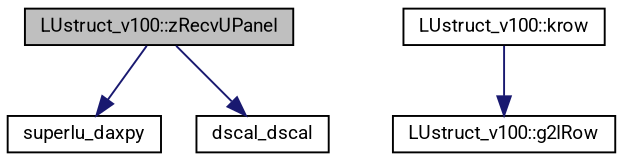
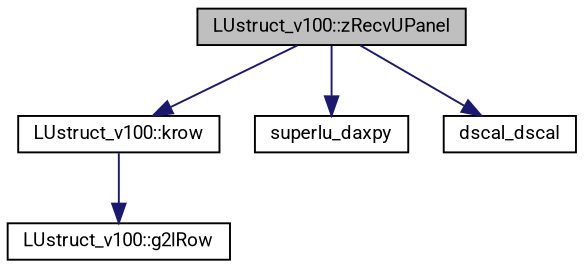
none -> (234, 76)
